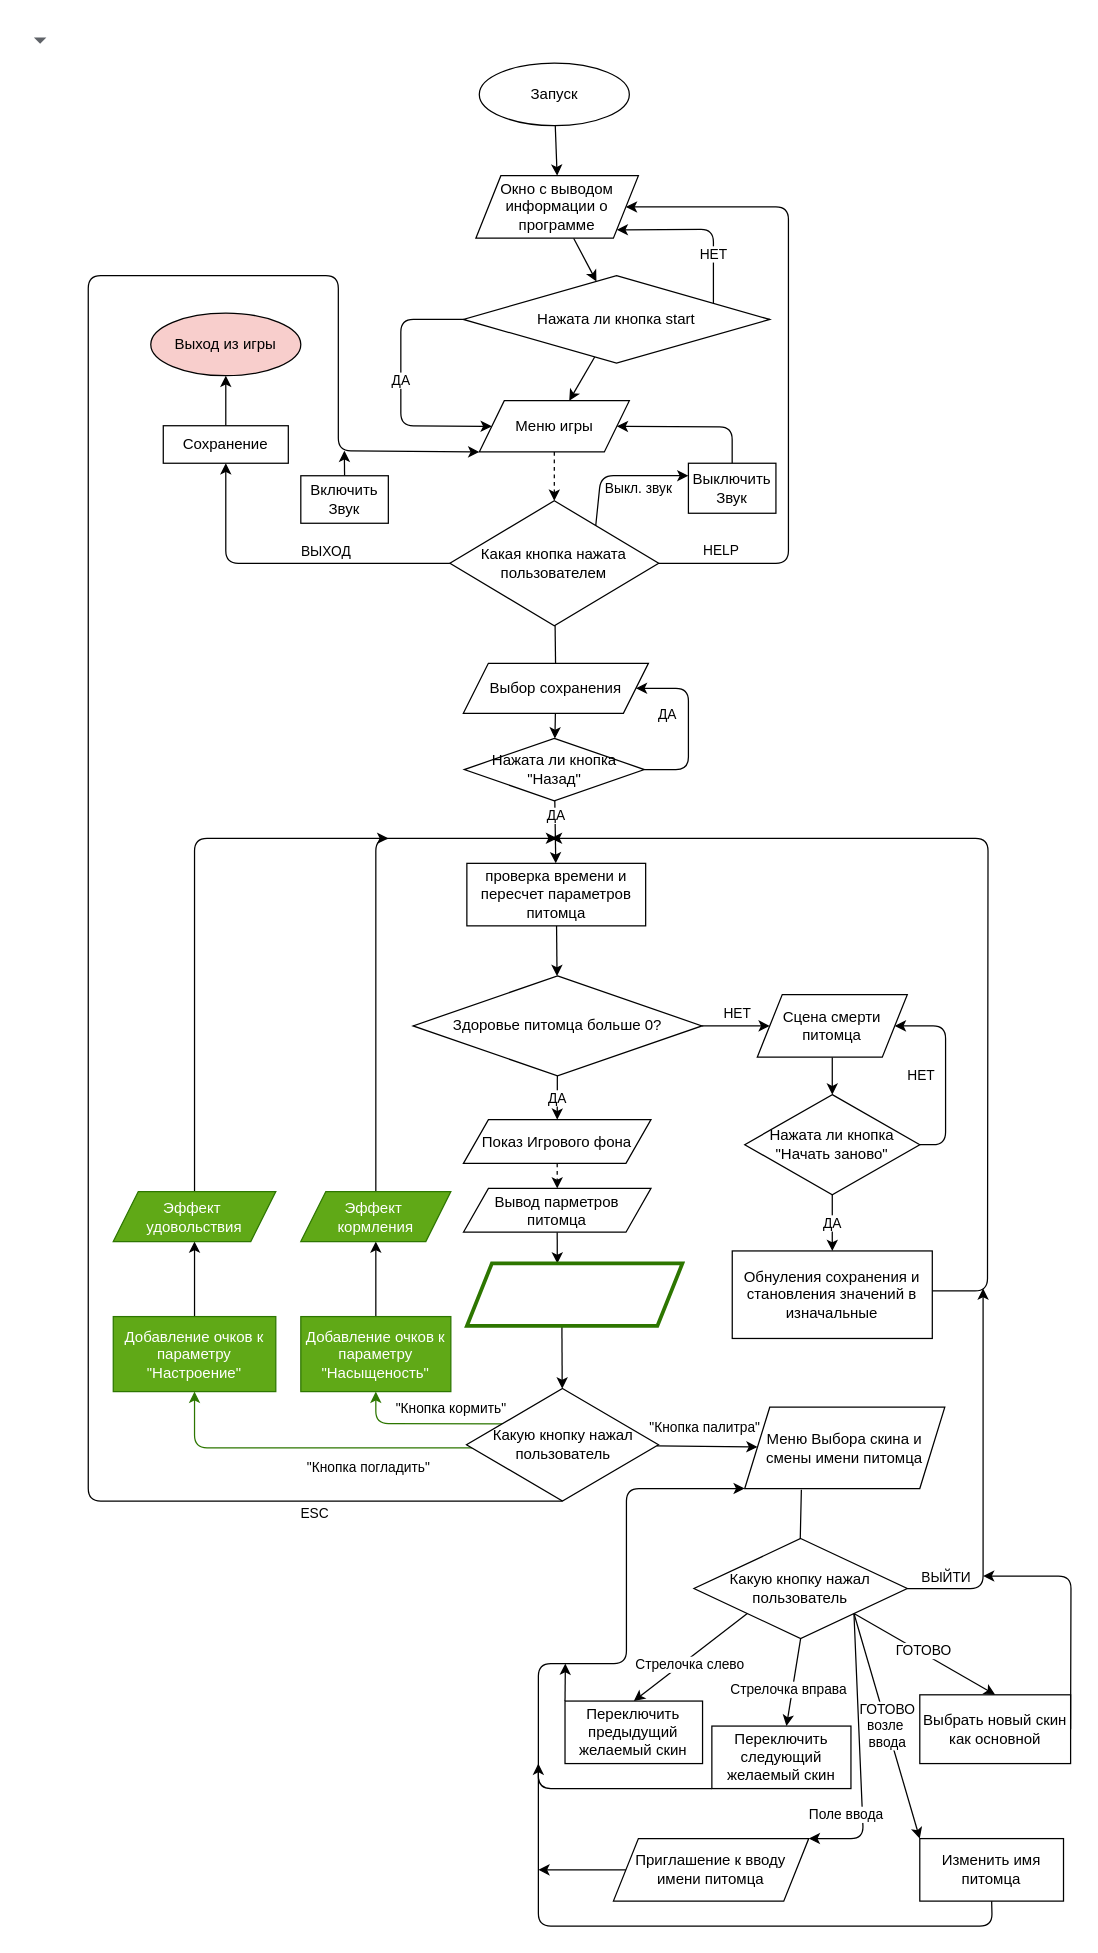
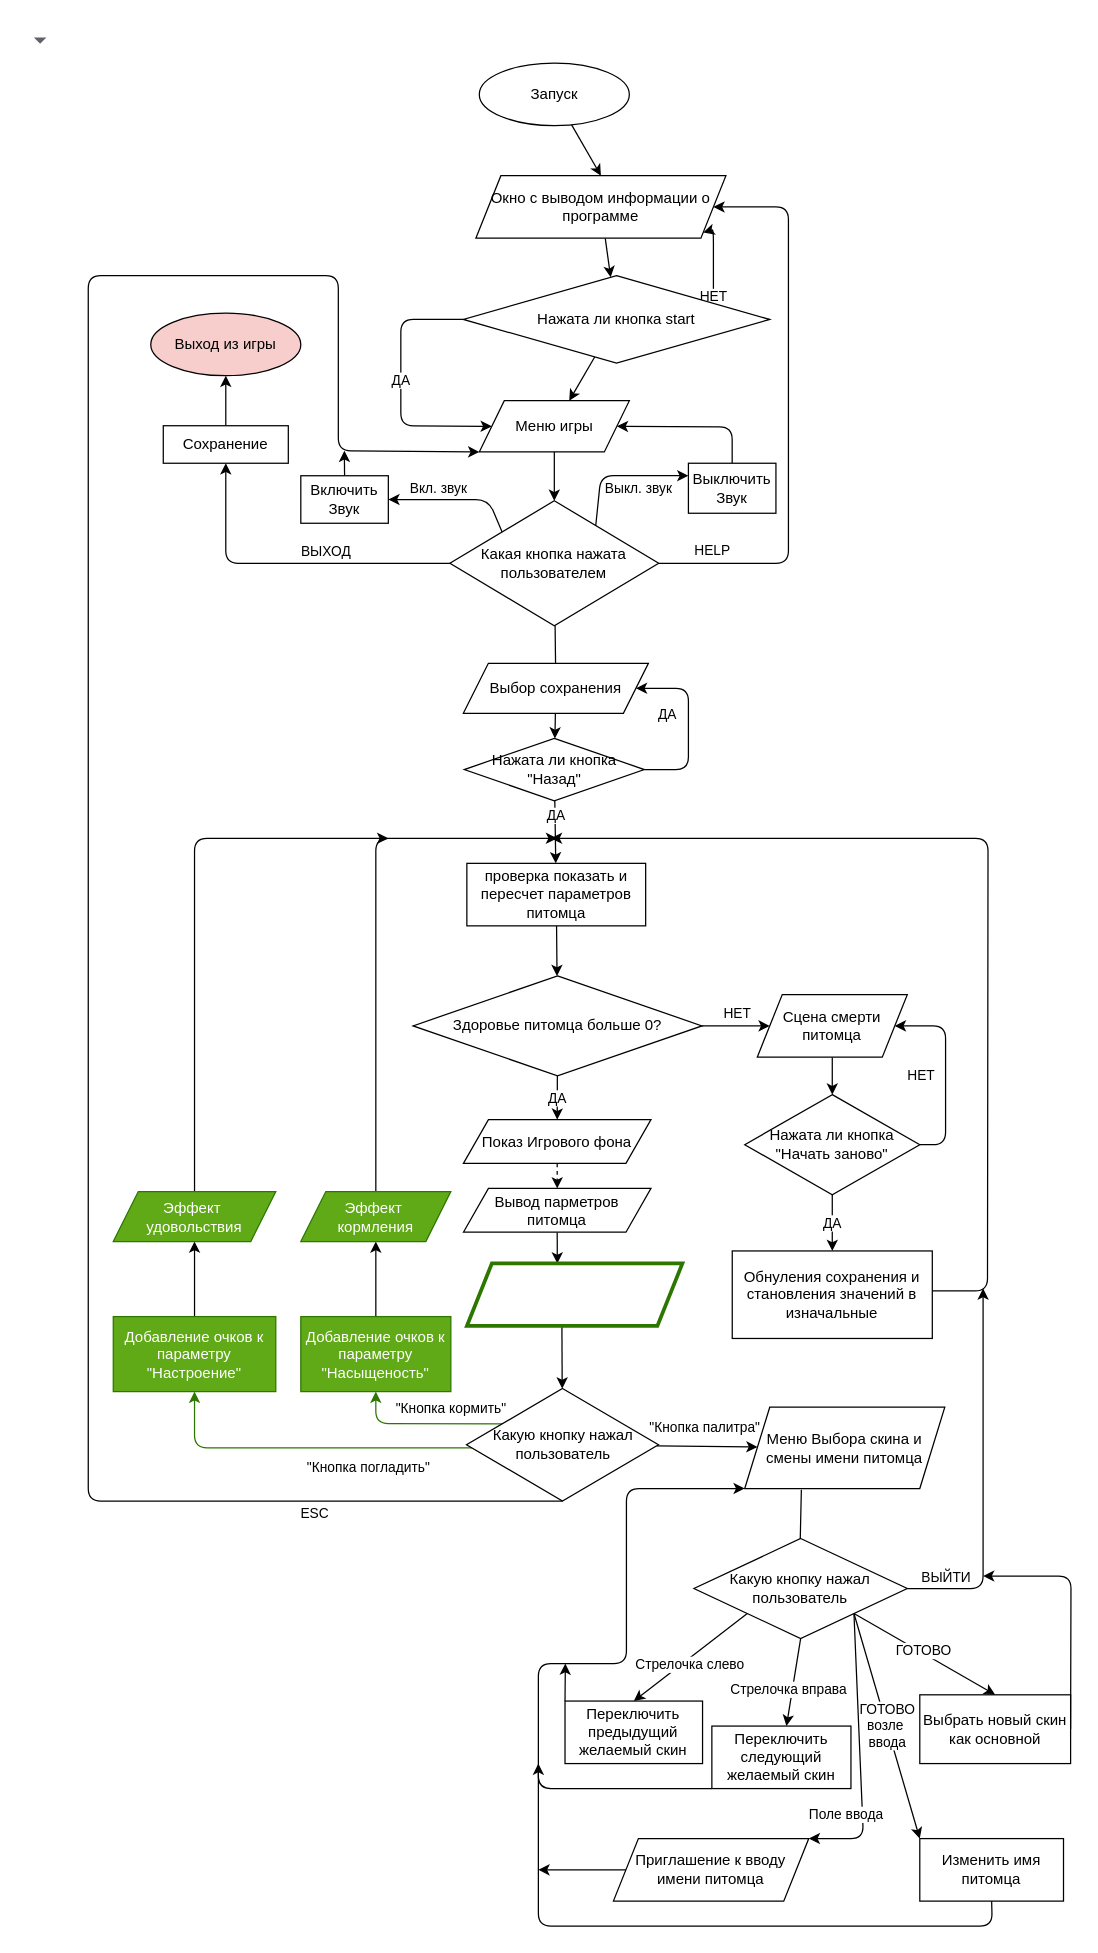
(557, 207) -> (601, 207)
(554, 471) -> (554, 471)
none -> (458, 499)
(556, 894) -> (556, 894)
